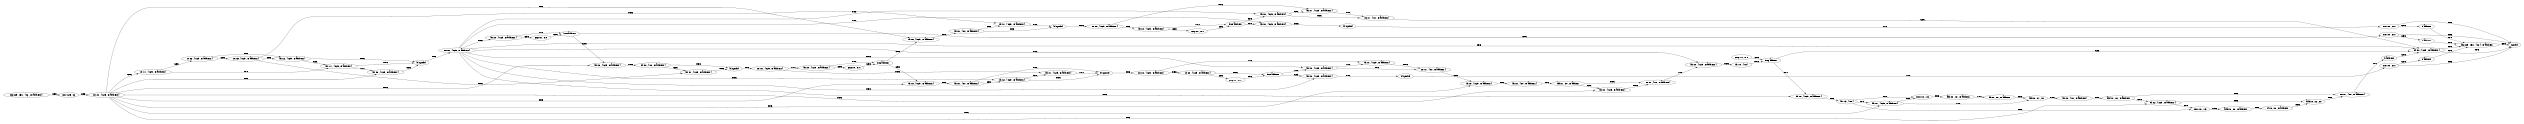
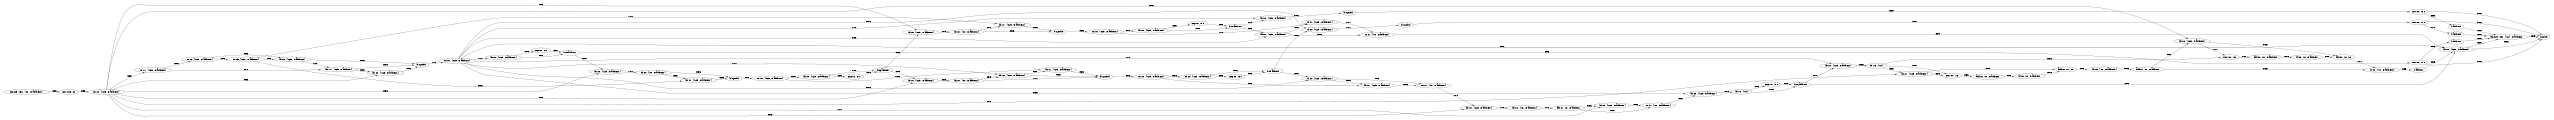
none -> (1756, 88)
